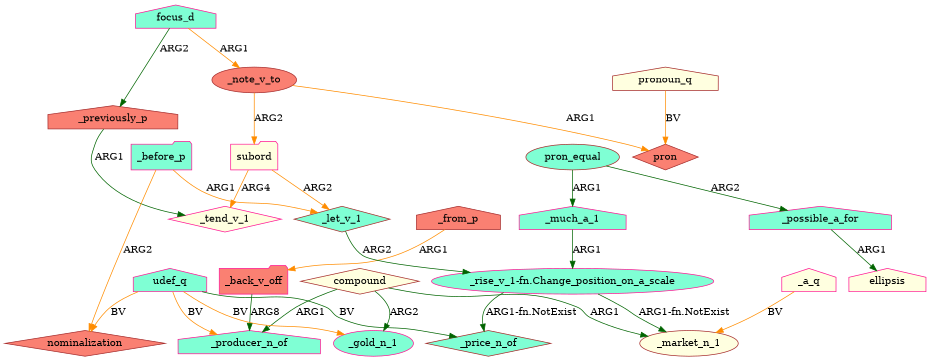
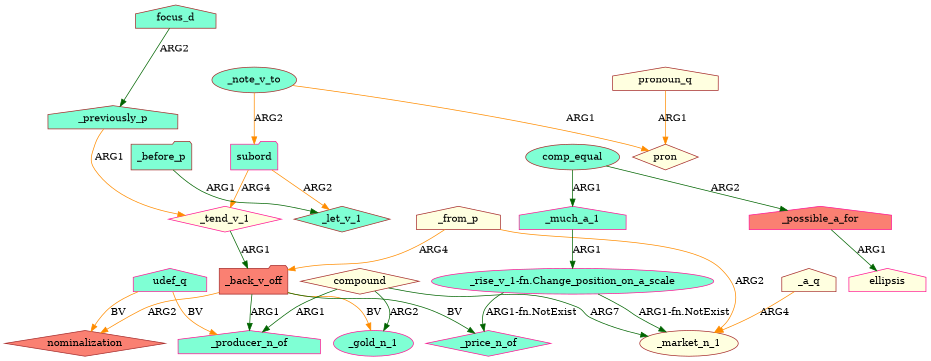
(176, 18) -> (176, 18)
(211, 46) -> none
(254, 80) -> (254, 80)
(113, 119) -> (113, 119)
(673, 119) -> (673, 119)
(161, 157) -> (161, 157)
(254, 157) -> (254, 157)
(573, 157) -> (573, 157)
(665, 157) -> (665, 157)
(113, 188) -> (113, 188)
(238, 202) -> (238, 202)
(458, 219) -> (458, 219)
(820, 219) -> (820, 219)
none -> (647, 244)
none -> (237, 246)
(123, 247) -> (160, 303)
(434, 250) -> (434, 250)
(397, 264) -> none
(254, 281) -> (254, 281)
(809, 281) -> (809, 281)
(328, 308) -> (376, 299)
(265, 312) -> (265, 312)
(605, 312) -> (605, 312)
(775, 312) -> (775, 312)
(257, 324) -> (353, 304)
(488, 343) -> (488, 343)
